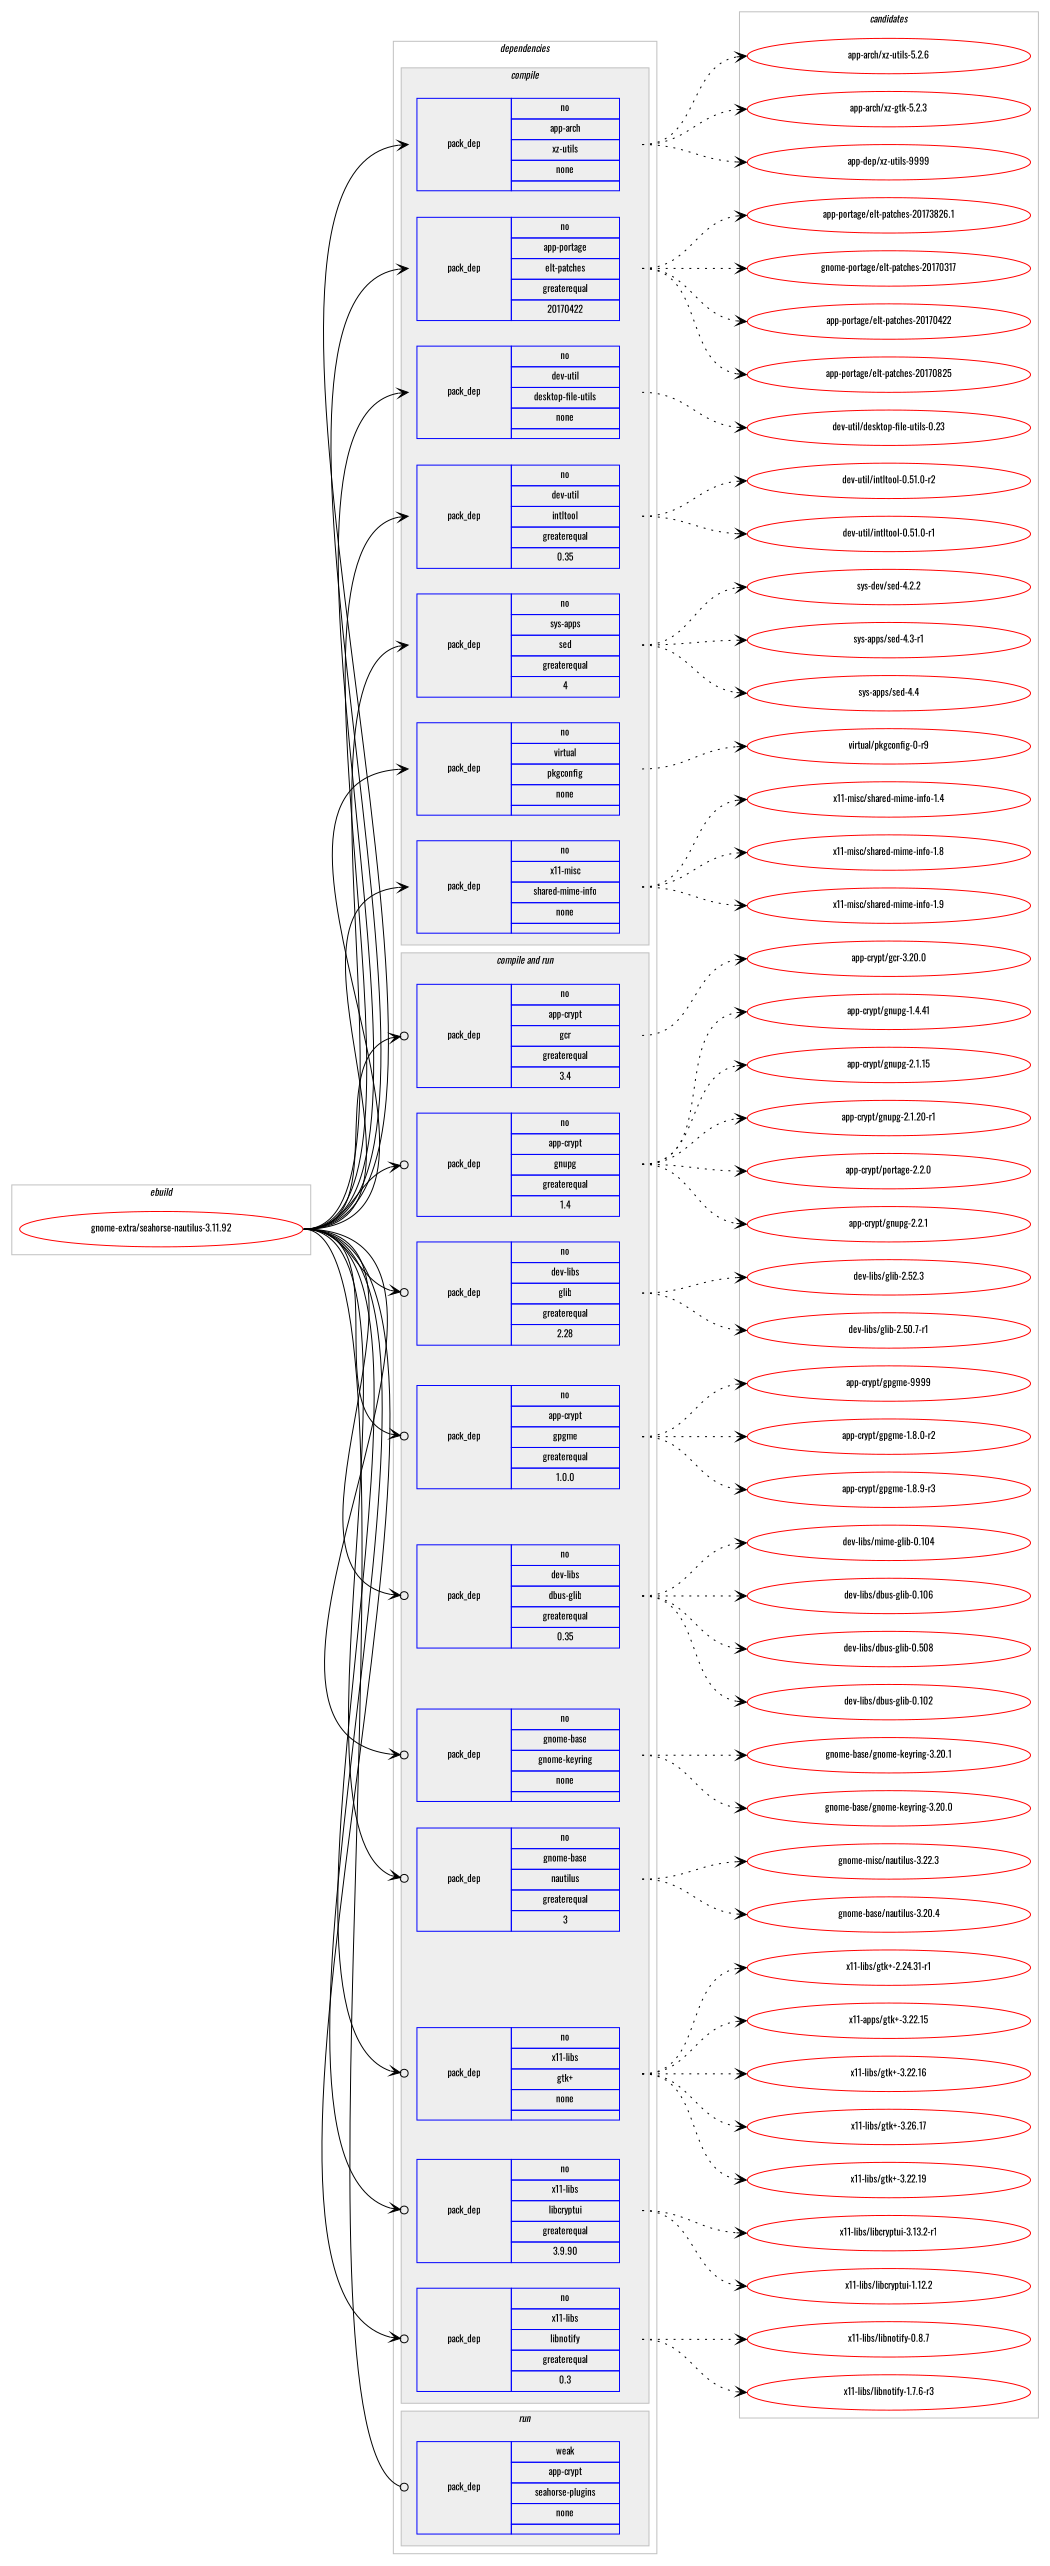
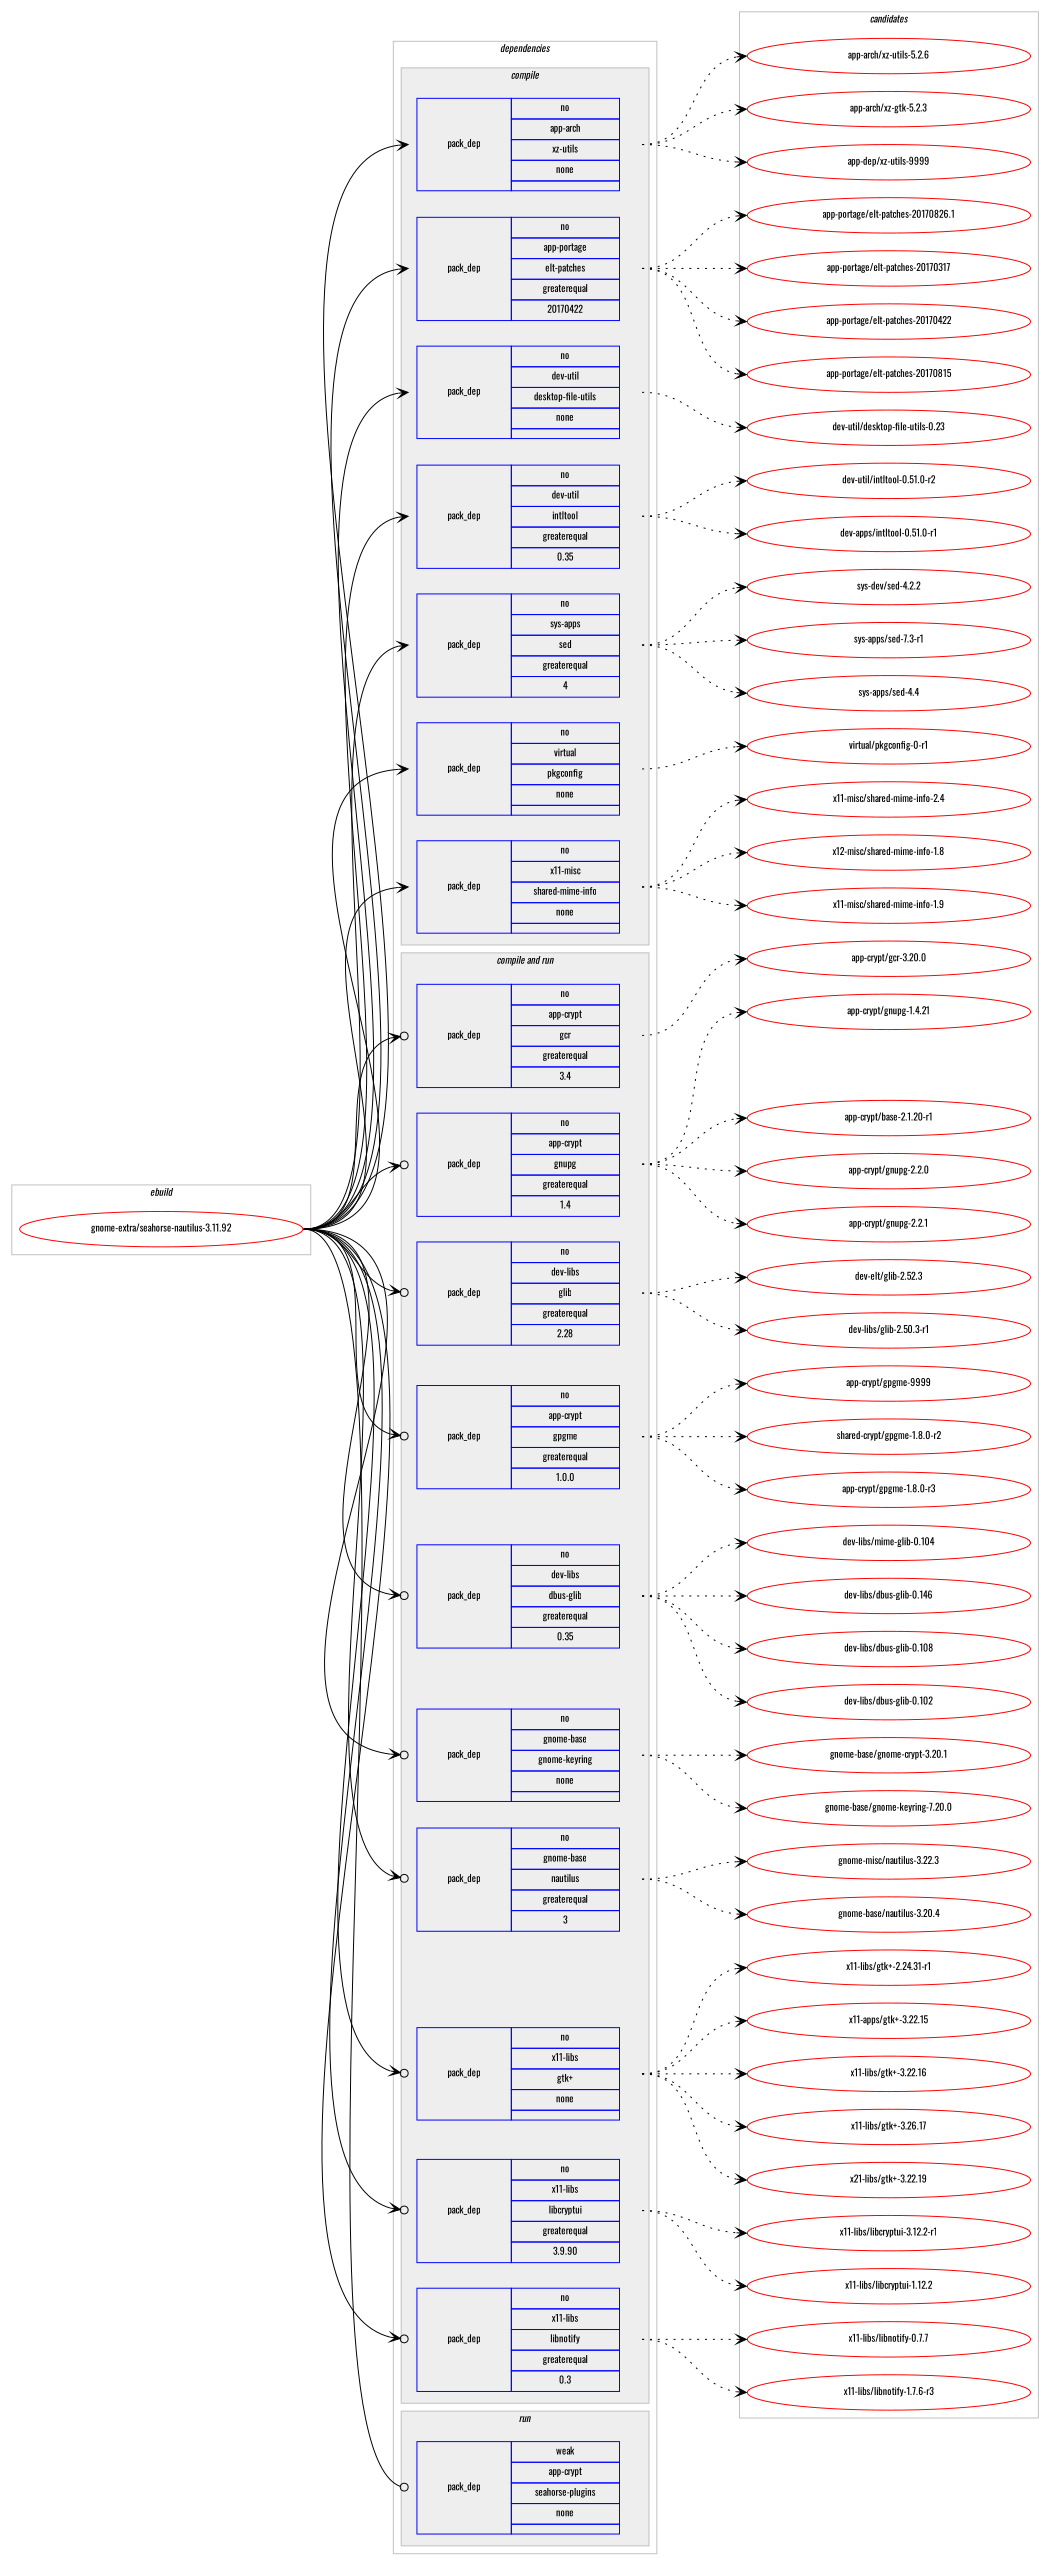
(889, 215) -> (889, 215)
(889, 268) -> (889, 268)
(889, 375) -> (889, 375)
(889, 534) -> (889, 534)
(889, 640) -> (889, 640)
(889, 746) -> (889, 746)
(889, 799) -> (889, 799)
(889, 853) -> (889, 853)
(889, 1012) -> (889, 1012)
(889, 1065) -> none
(889, 1118) -> (889, 1118)
(889, 1171) -> (889, 1171)
(889, 1277) -> (889, 1277)
(889, 1330) -> (889, 1330)
(889, 1437) -> (889, 1437)
(889, 1490) -> (889, 1490)
(889, 1596) -> (889, 1596)
(889, 1649) -> (889, 1649)
(889, 1755) -> (889, 1755)
(889, 1808) -> (889, 1808)
(889, 2180) -> (889, 2180)
(889, 2233) -> (889, 2233)
(889, 2339) -> (889, 2339)
